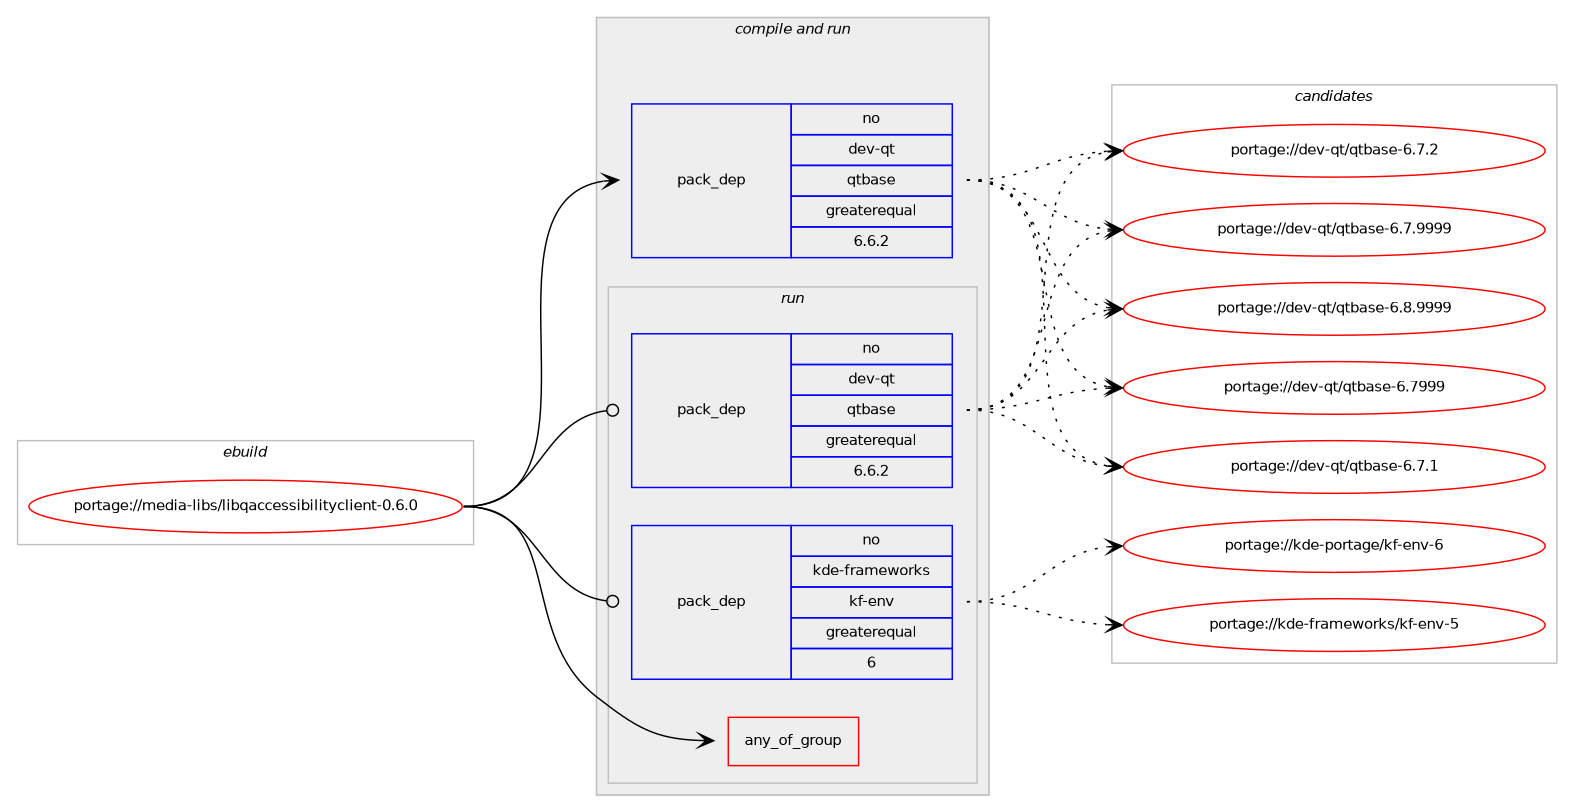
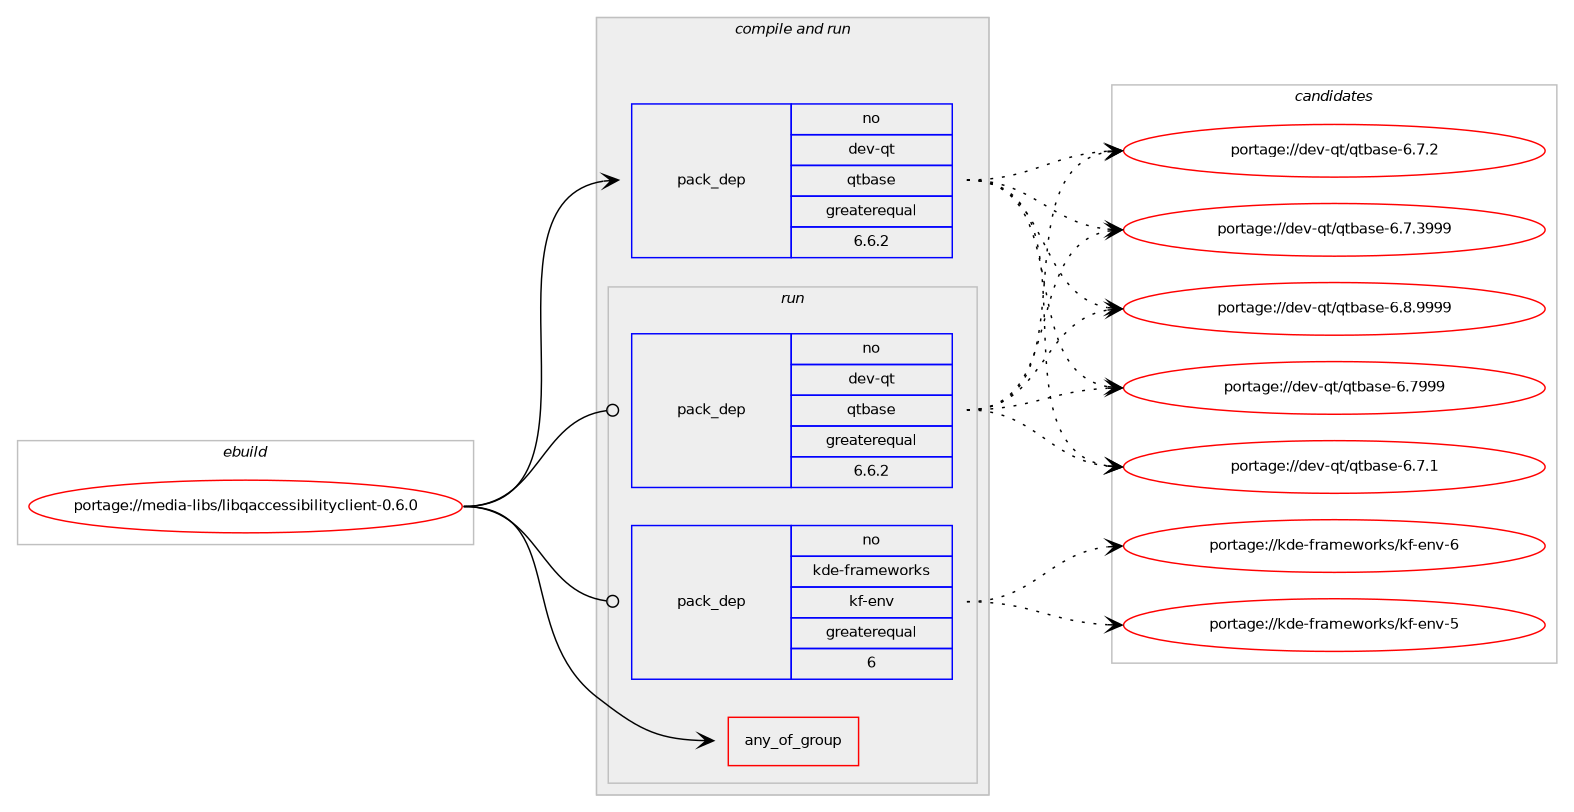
(1334, 230) -> (1334, 230)
(1334, 546) -> (1334, 546)
